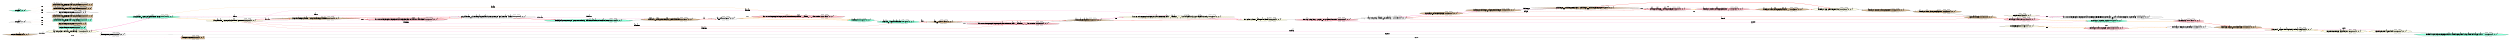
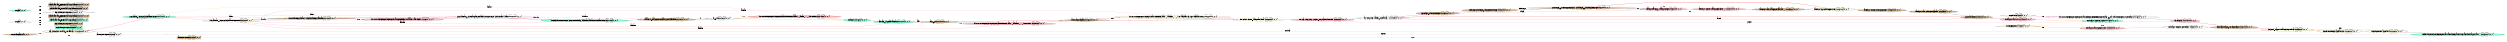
(42, 34) -> (40, 34)
